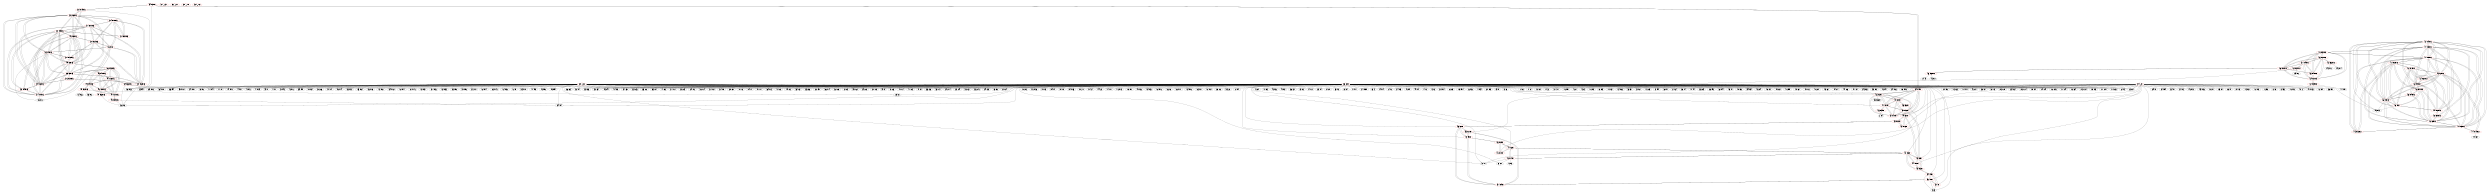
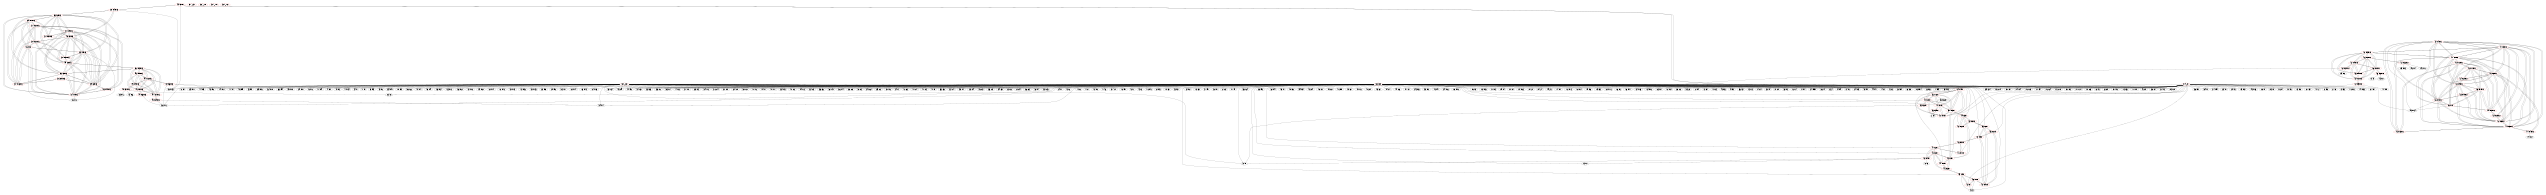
none -> (2403, 68)
